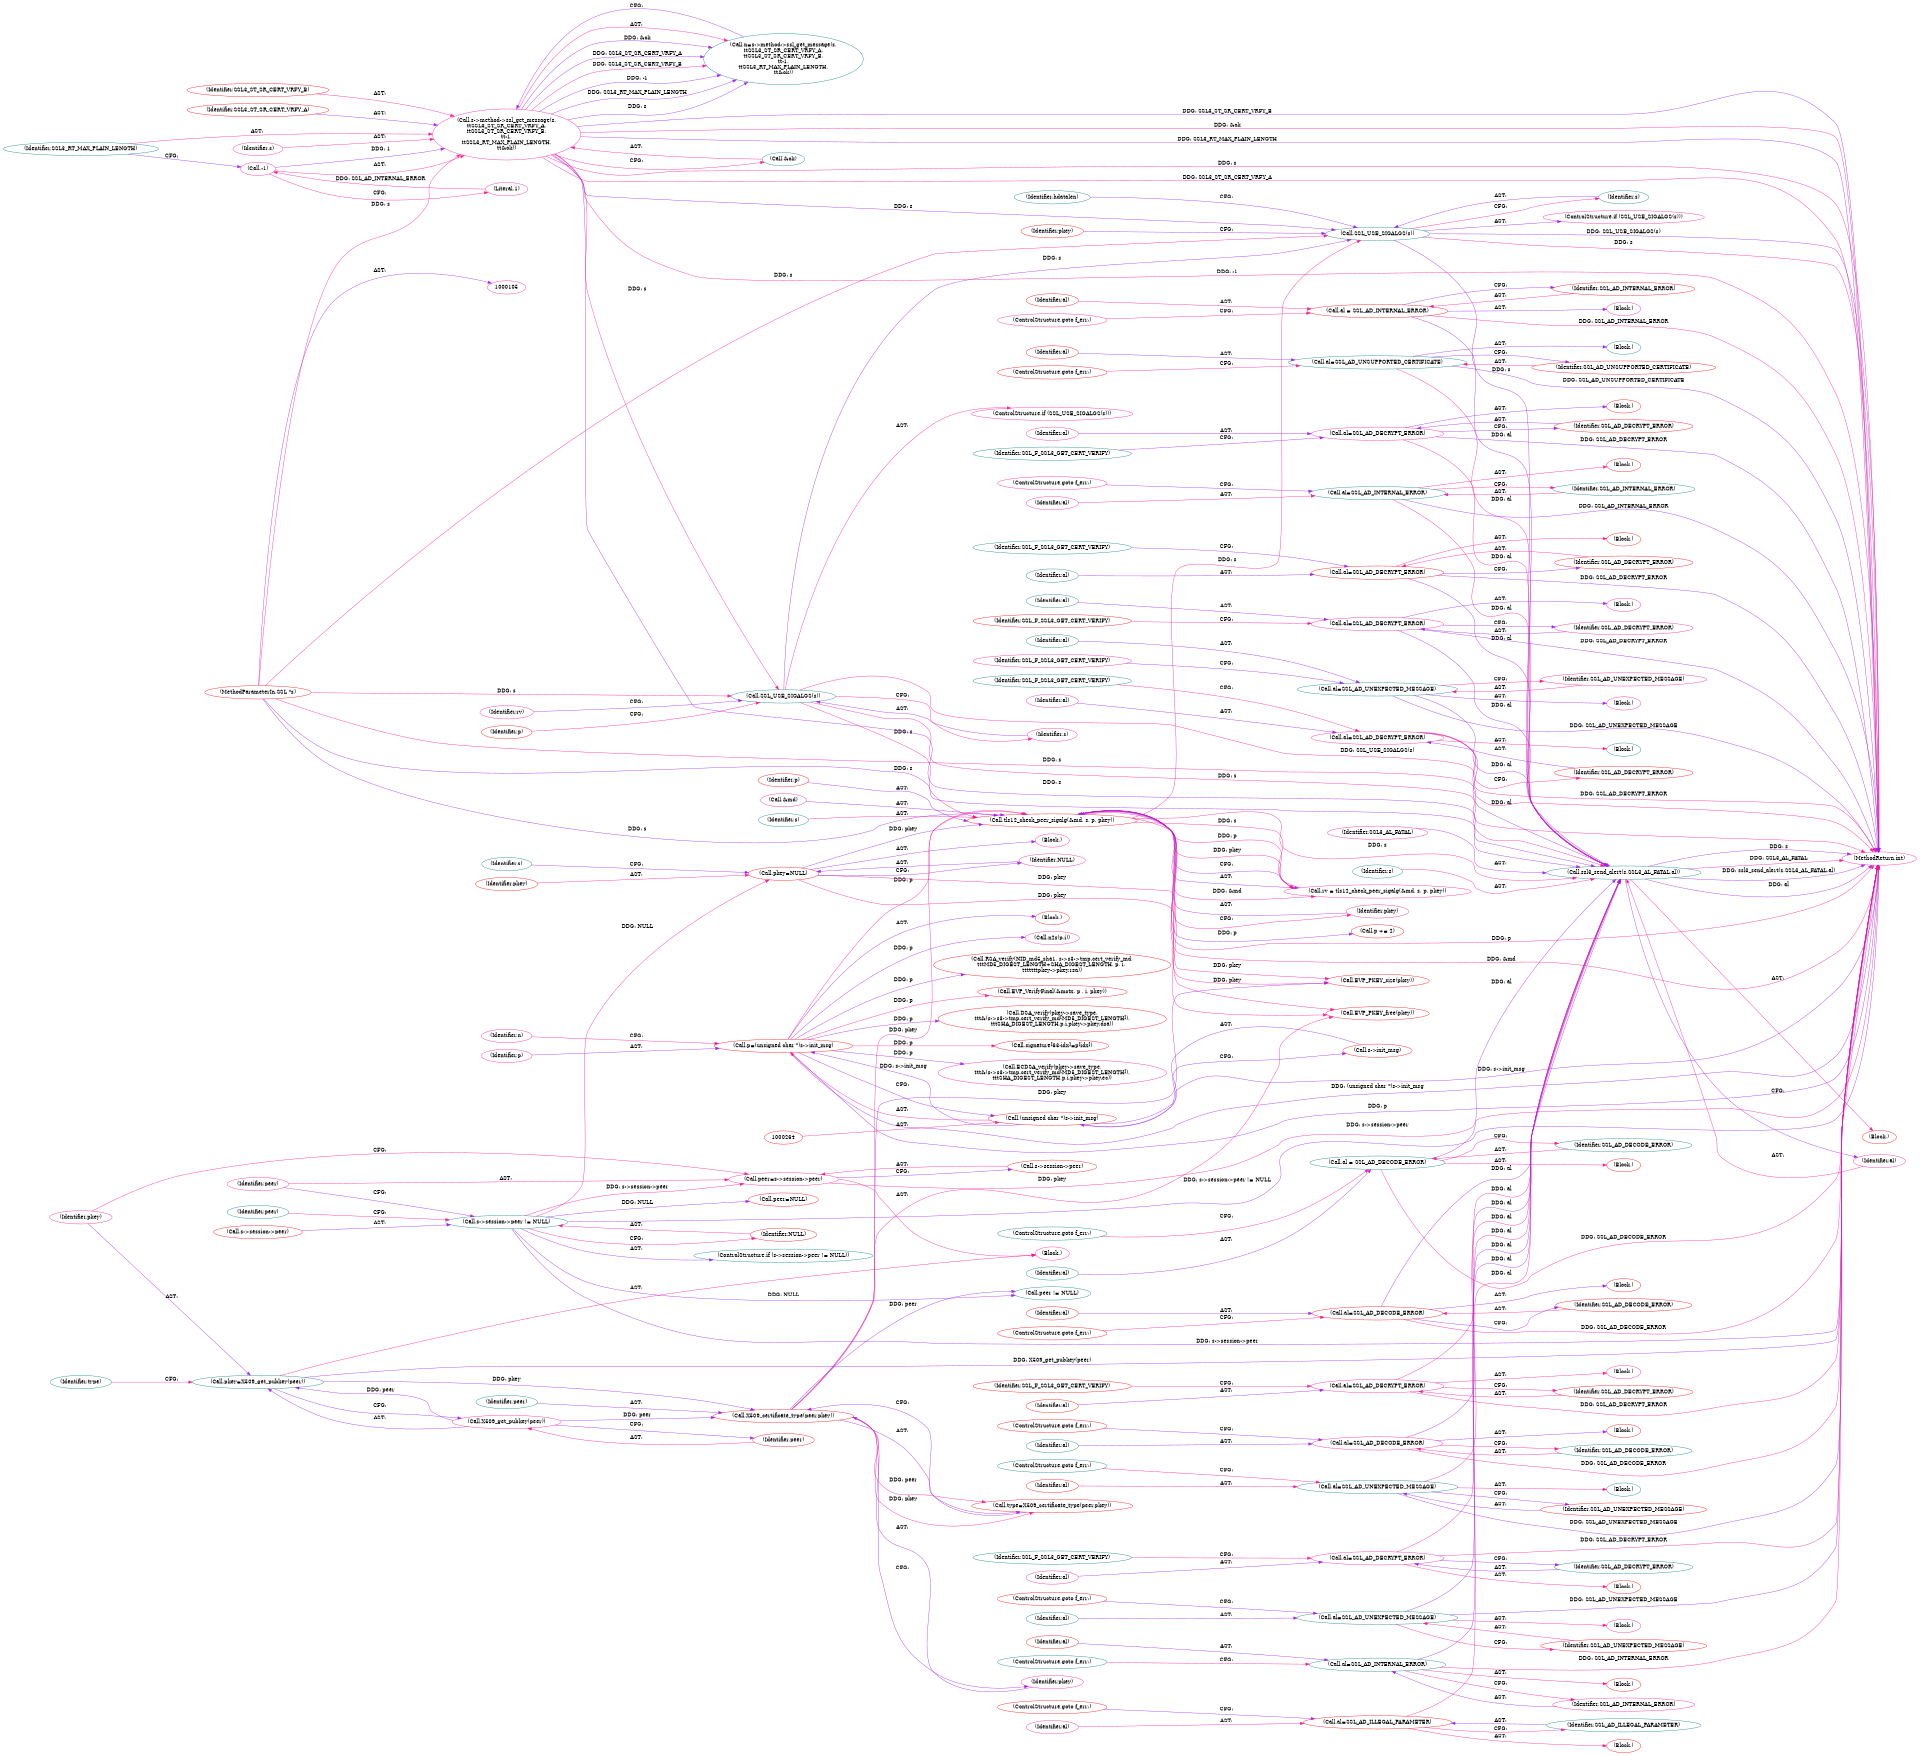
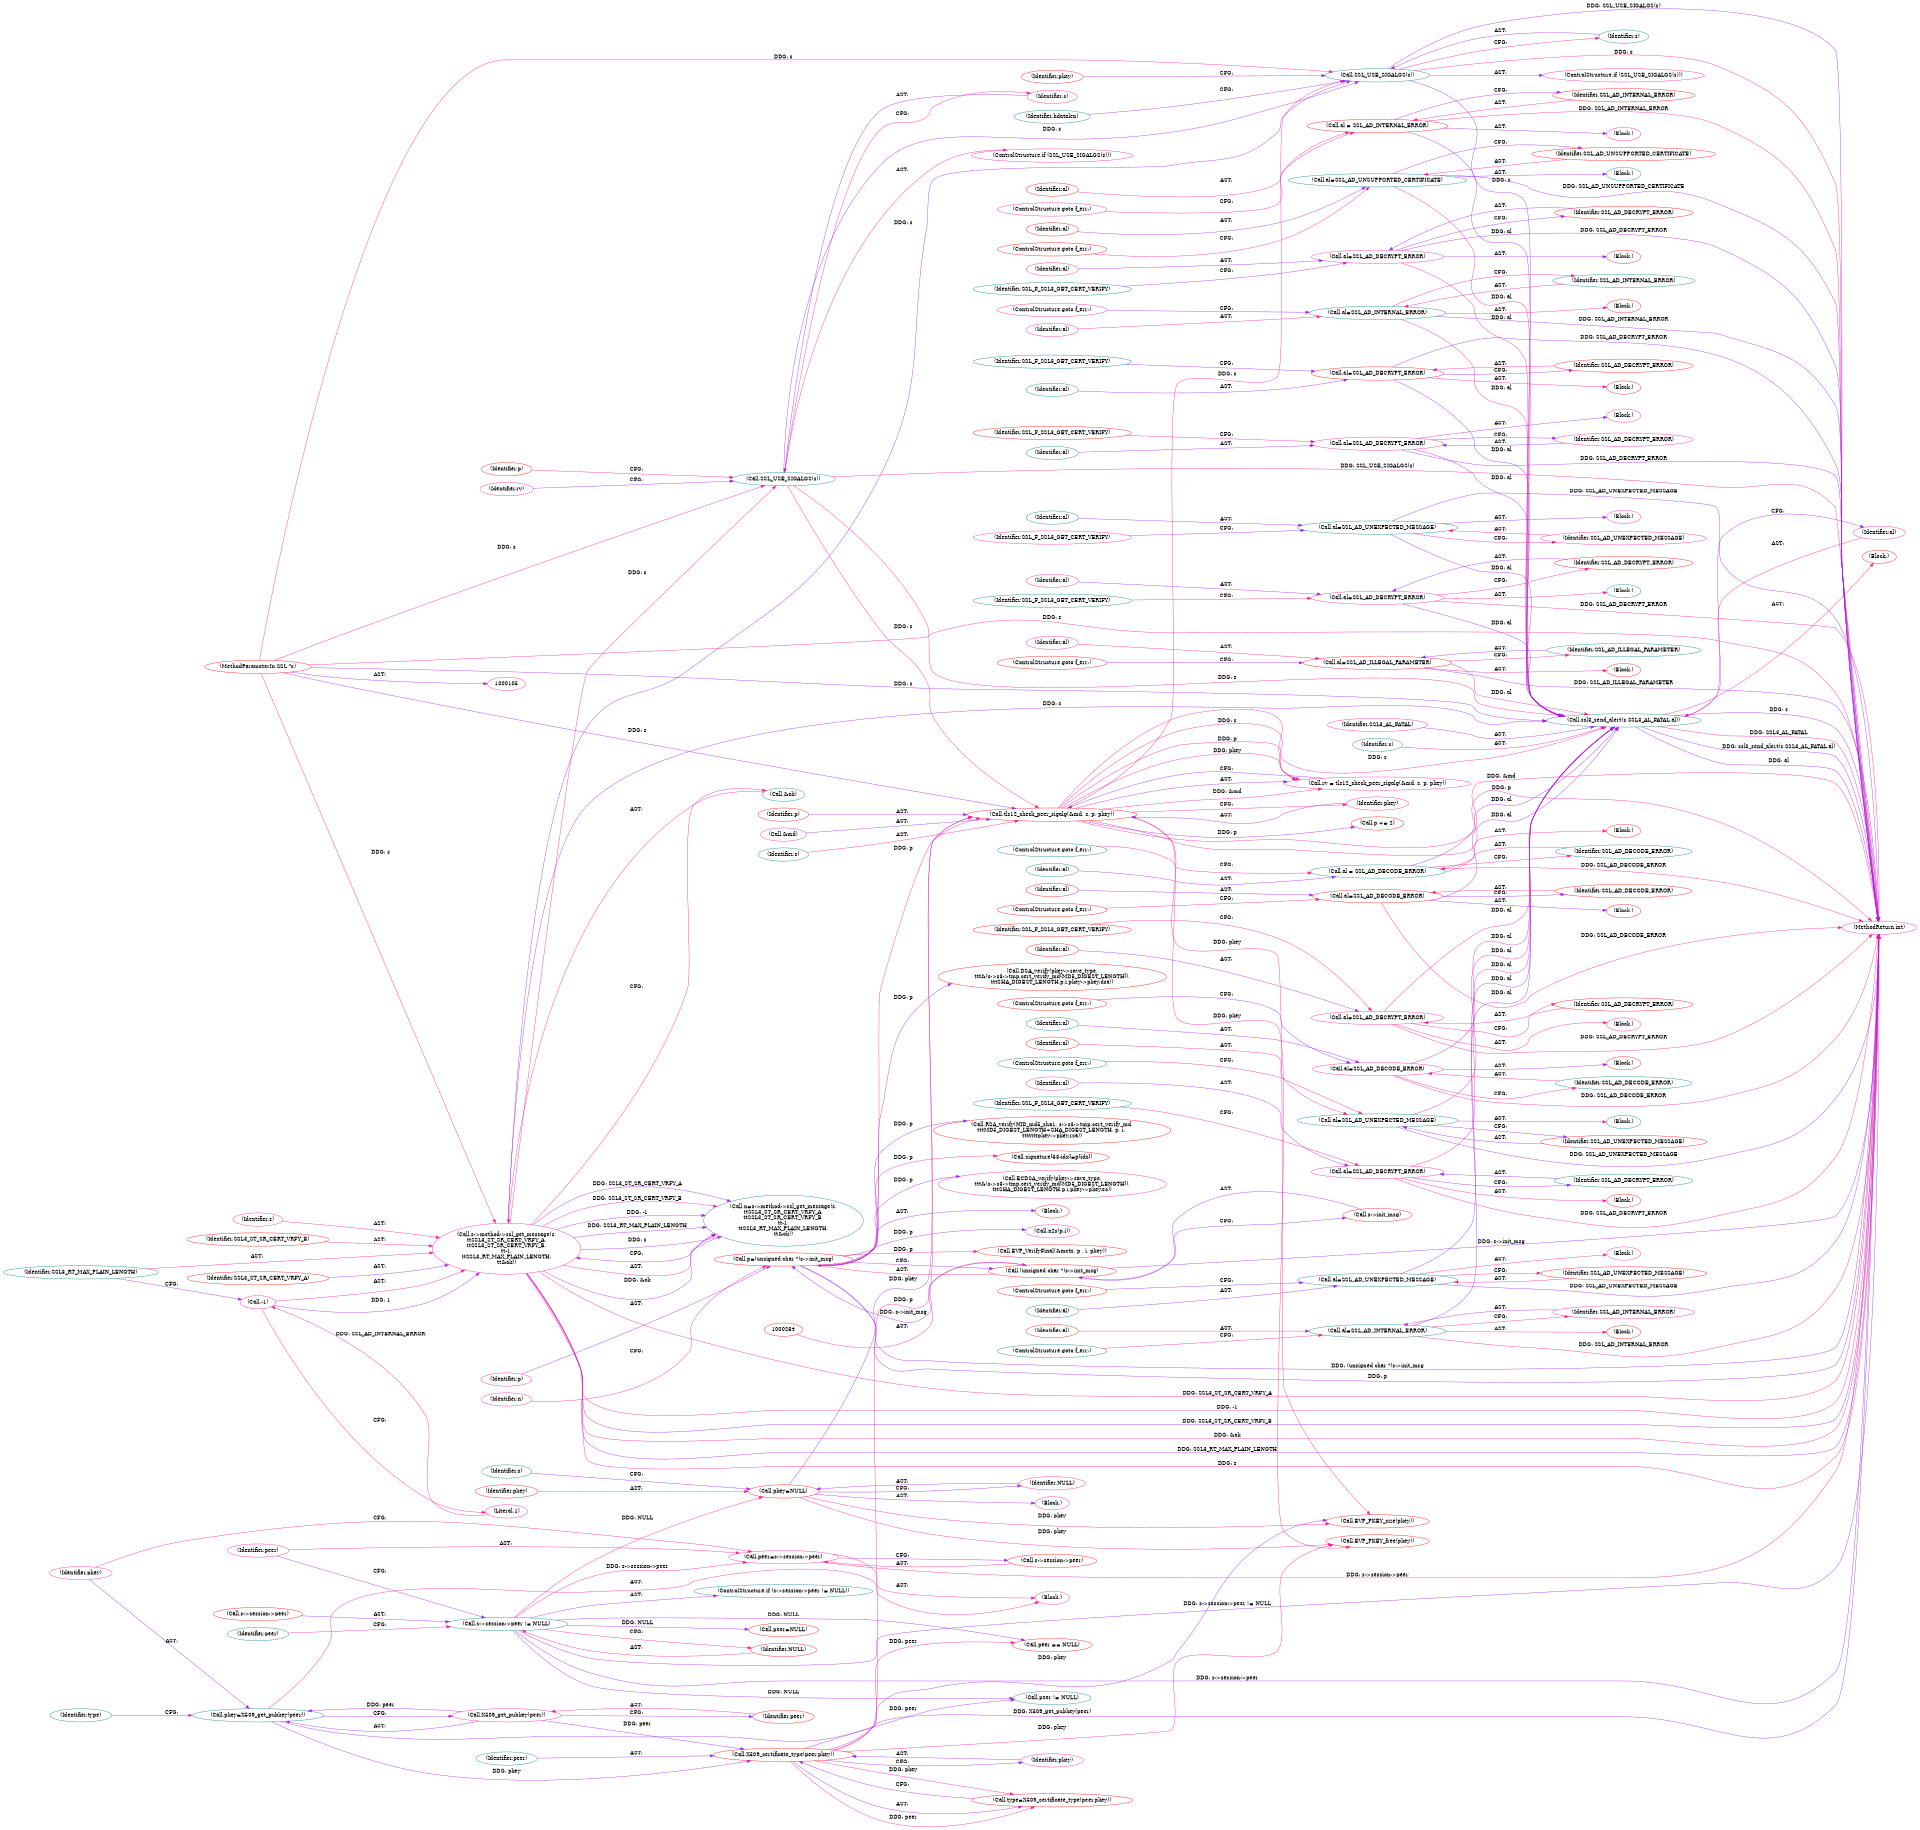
none -> (1739, 691)
(903, 1030) -> (903, 1300)
none -> (1052, 1645)
